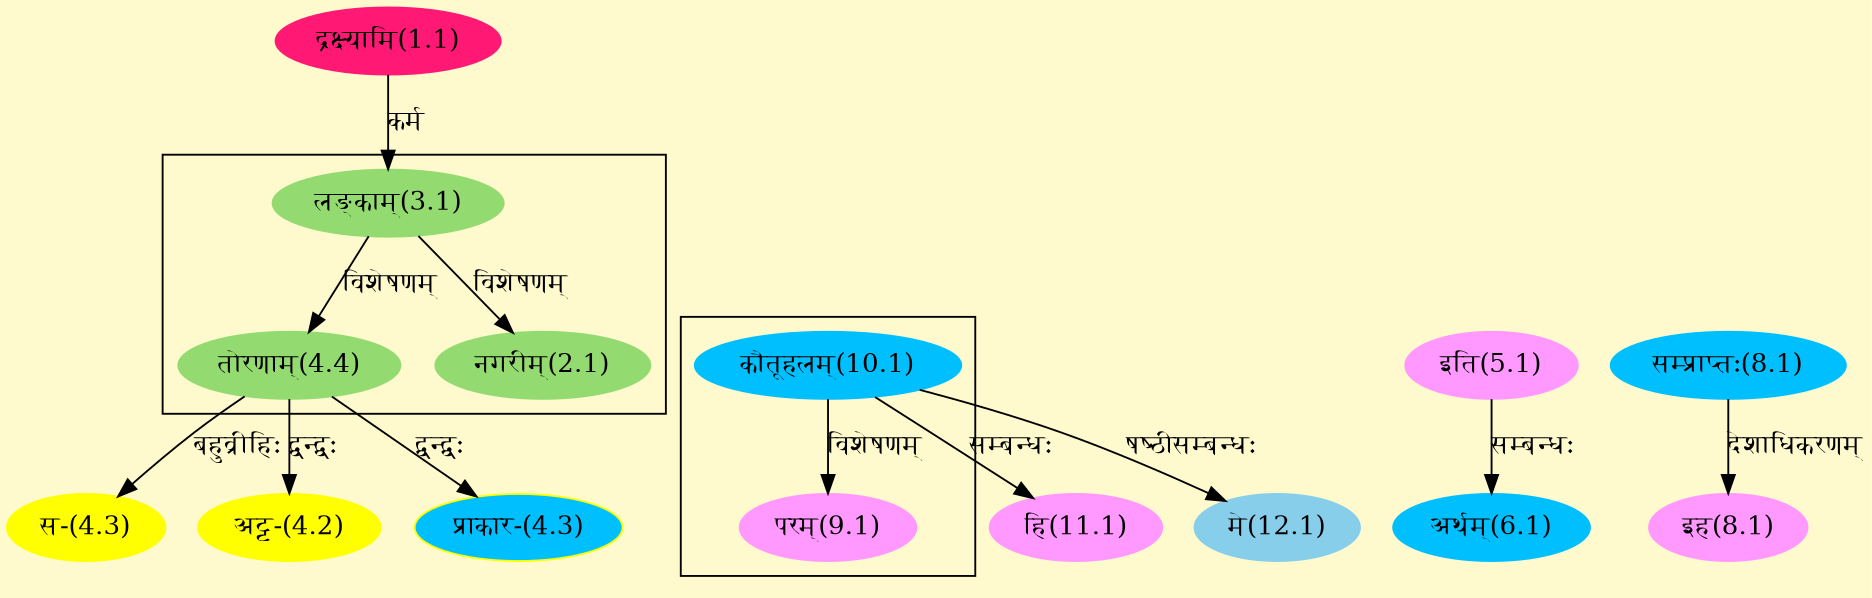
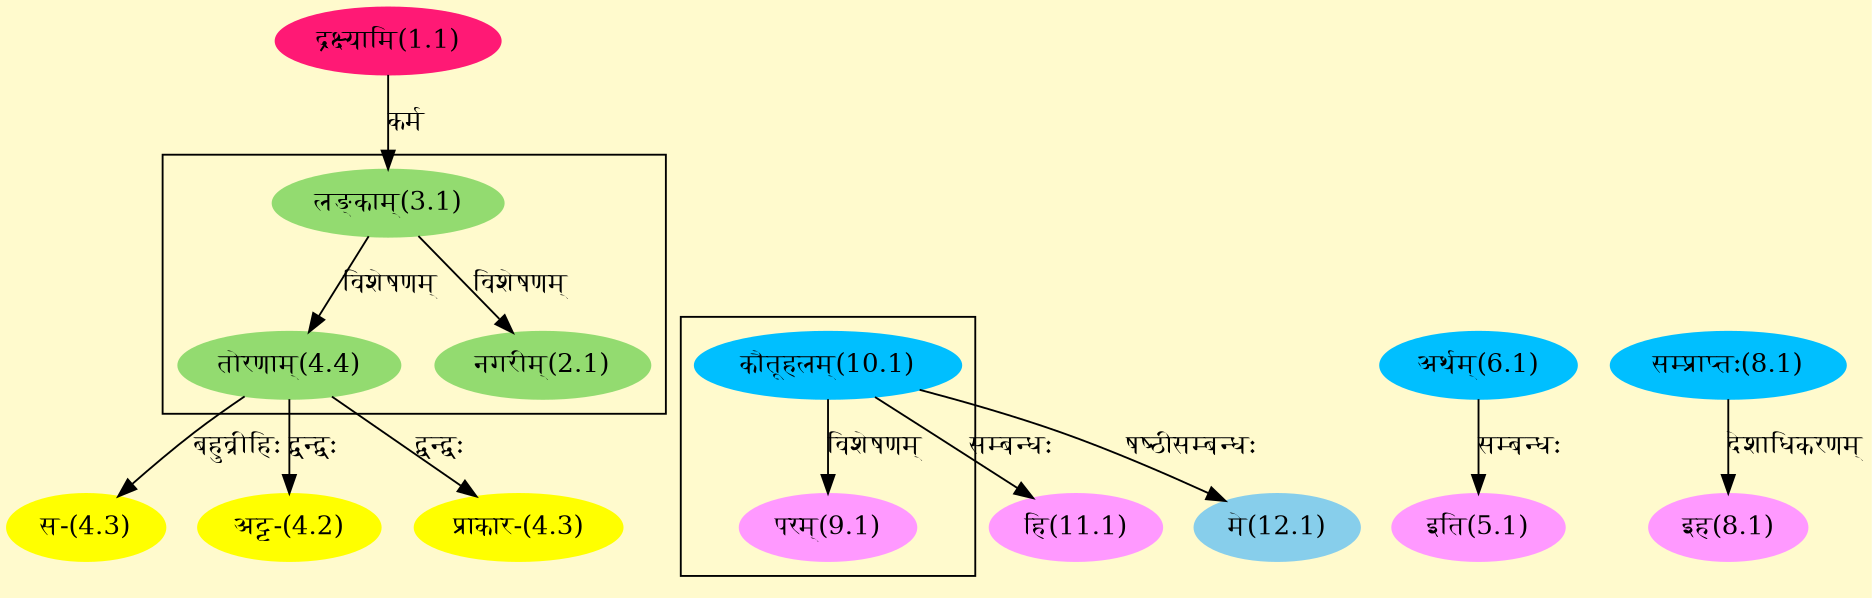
(1492, 437) -> (1479, 437)
(519, 527) -> (519, 527)
